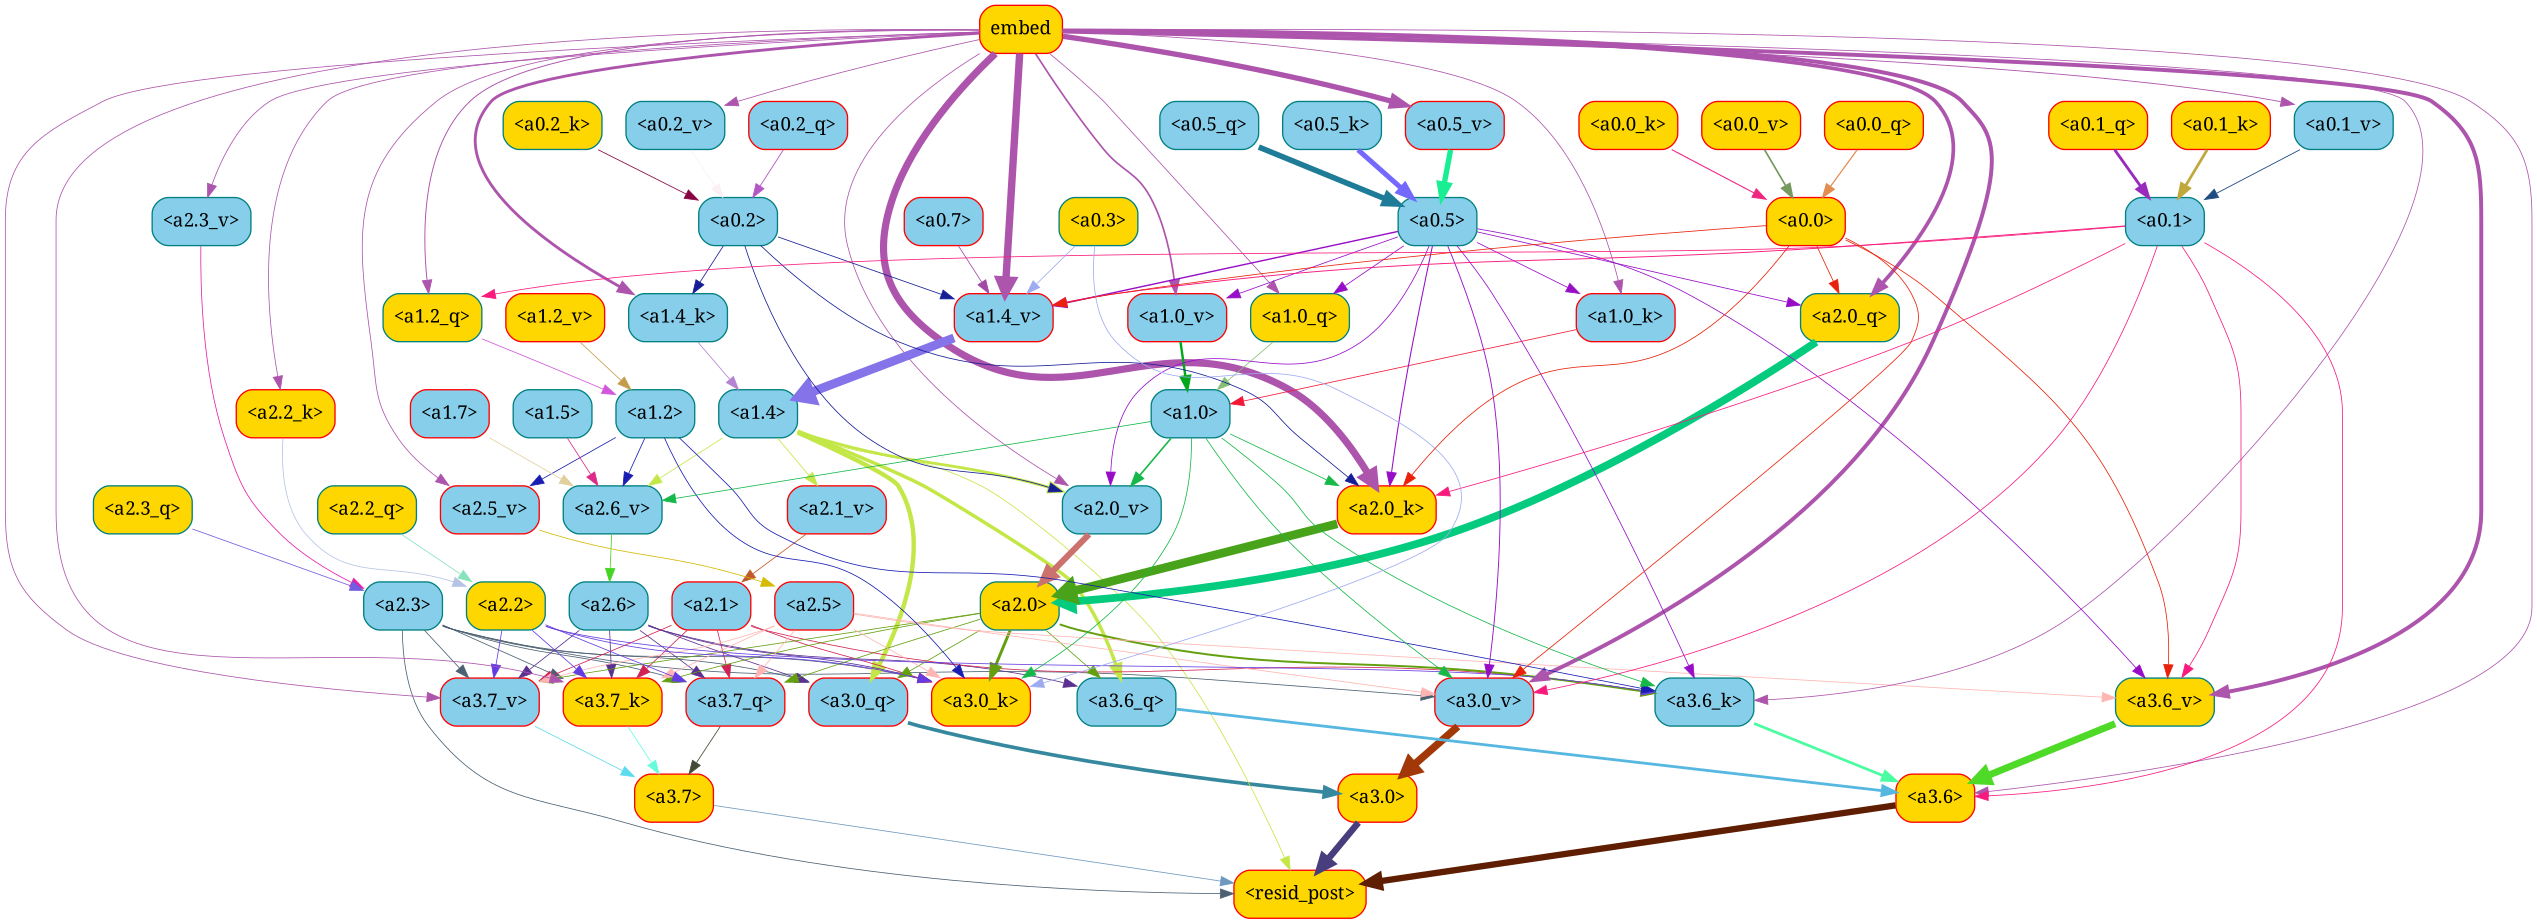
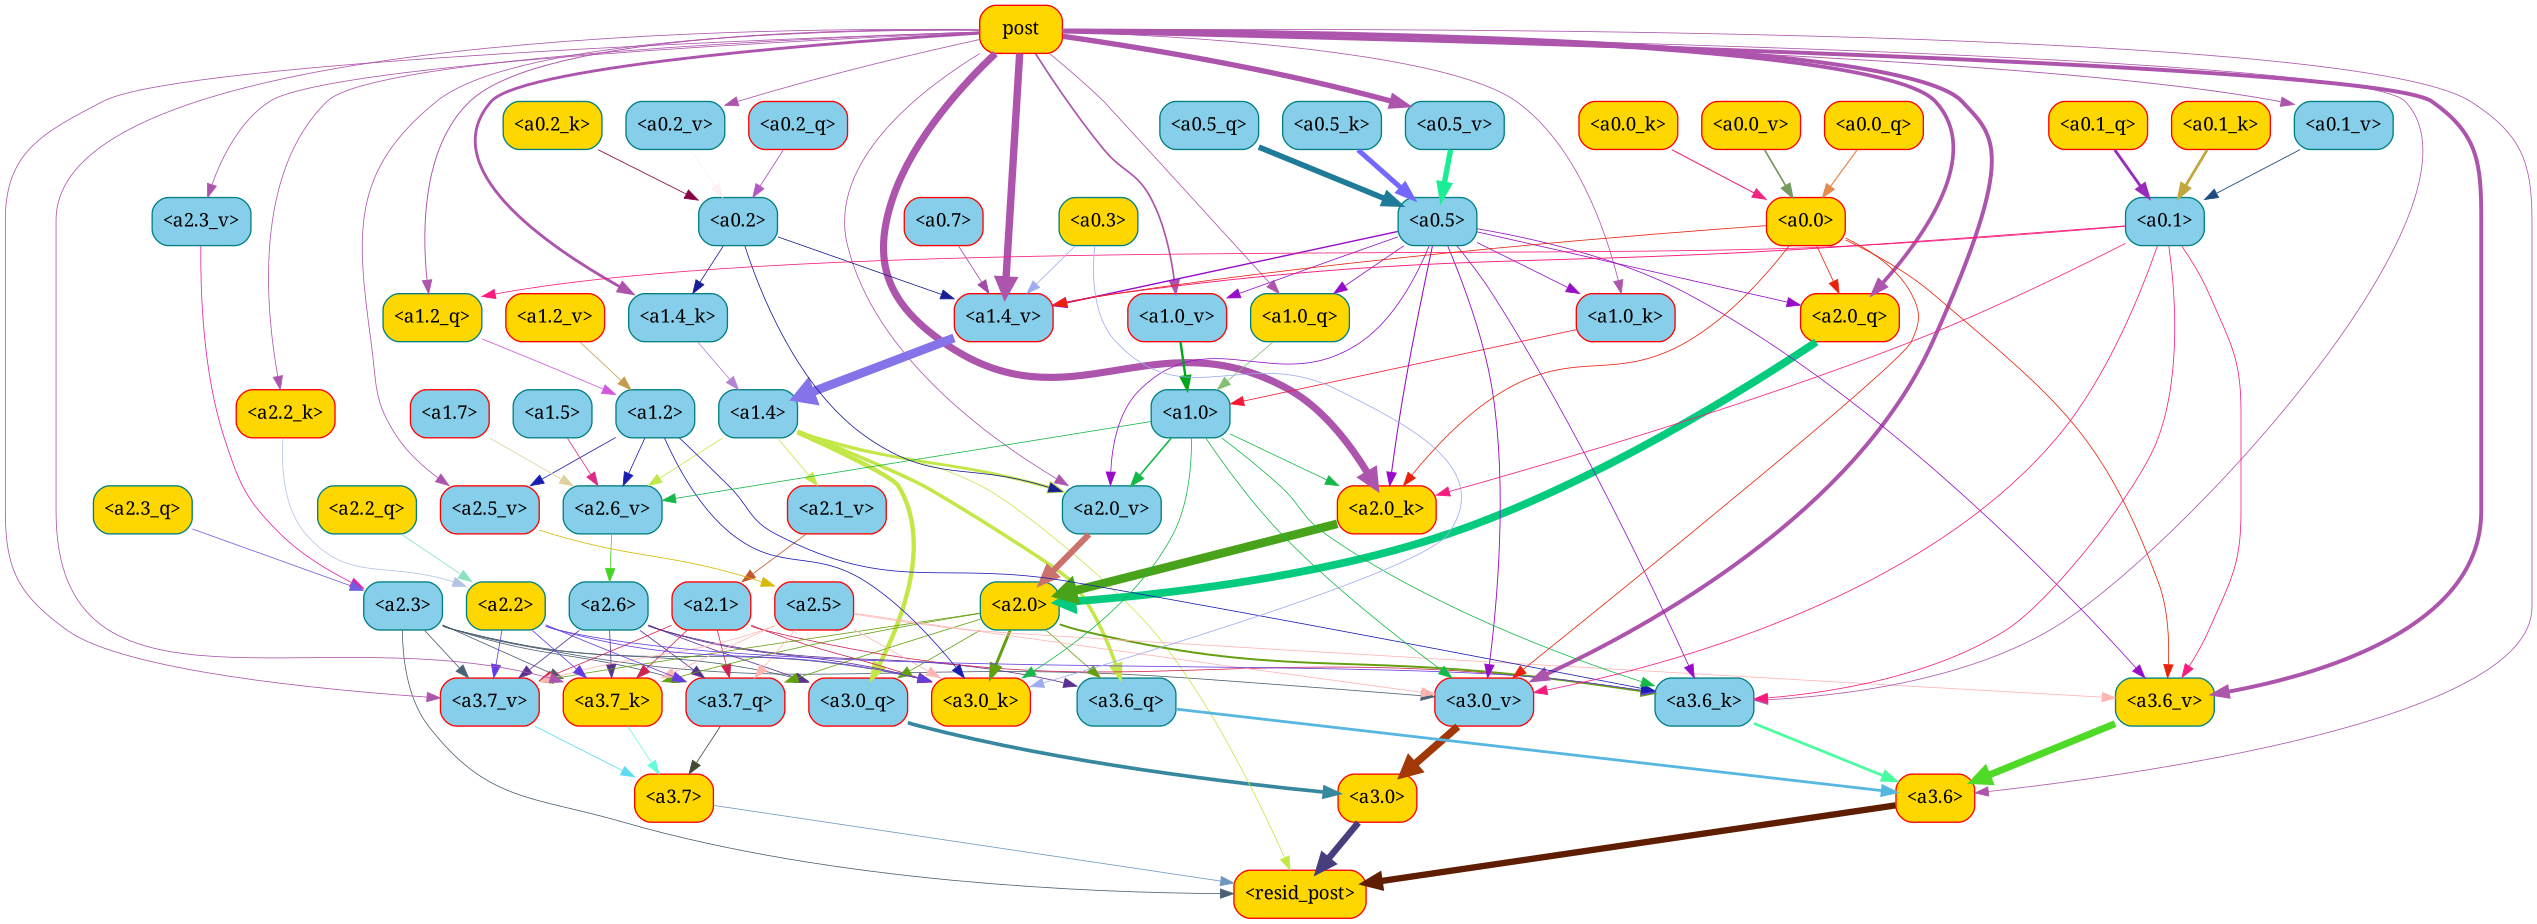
(1021, 29) -> (1021, 29)
(1455, 125) -> (1455, 125)
(1850, 318) -> (1850, 318)
(1055, 365) -> none
(2341, 615) -> (2075, 564)
